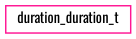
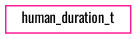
(68, 19) -> (68, 19)
